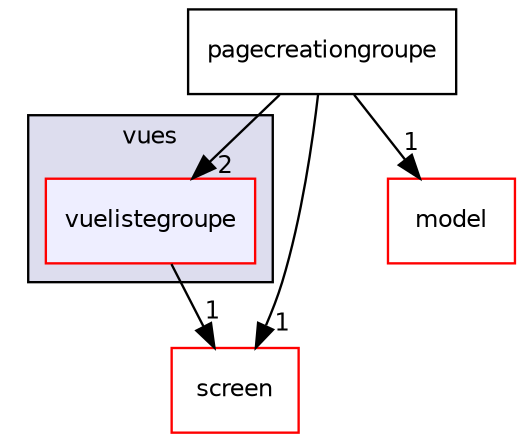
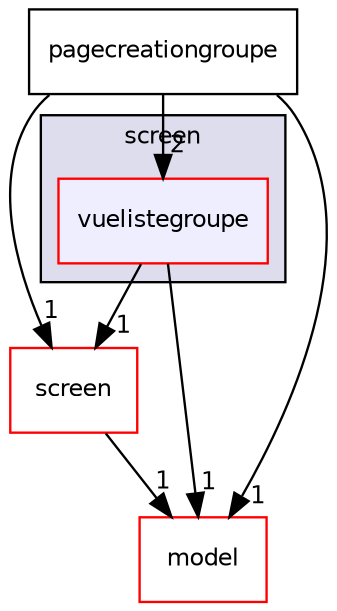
(150, 138) -> (163, 138)
none -> (182, 378)
none -> (131, 466)
